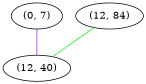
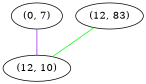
(110, 16) -> (110, 16)
(37, 68) -> (37, 68)
